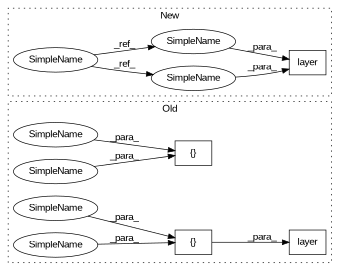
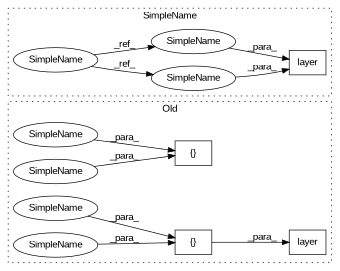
(170, 16) -> (170, 16)
